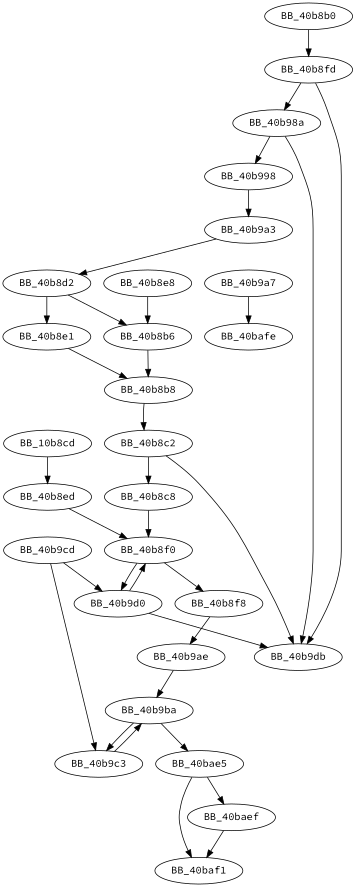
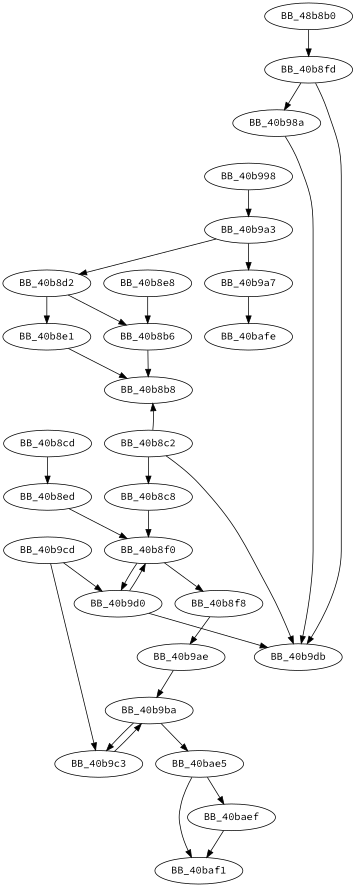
(309, 16) -> (309, 16)
(264, 147) -> none
none -> (249, 253)
(143, 413) -> (153, 420)
(48, 444) -> (48, 444)
